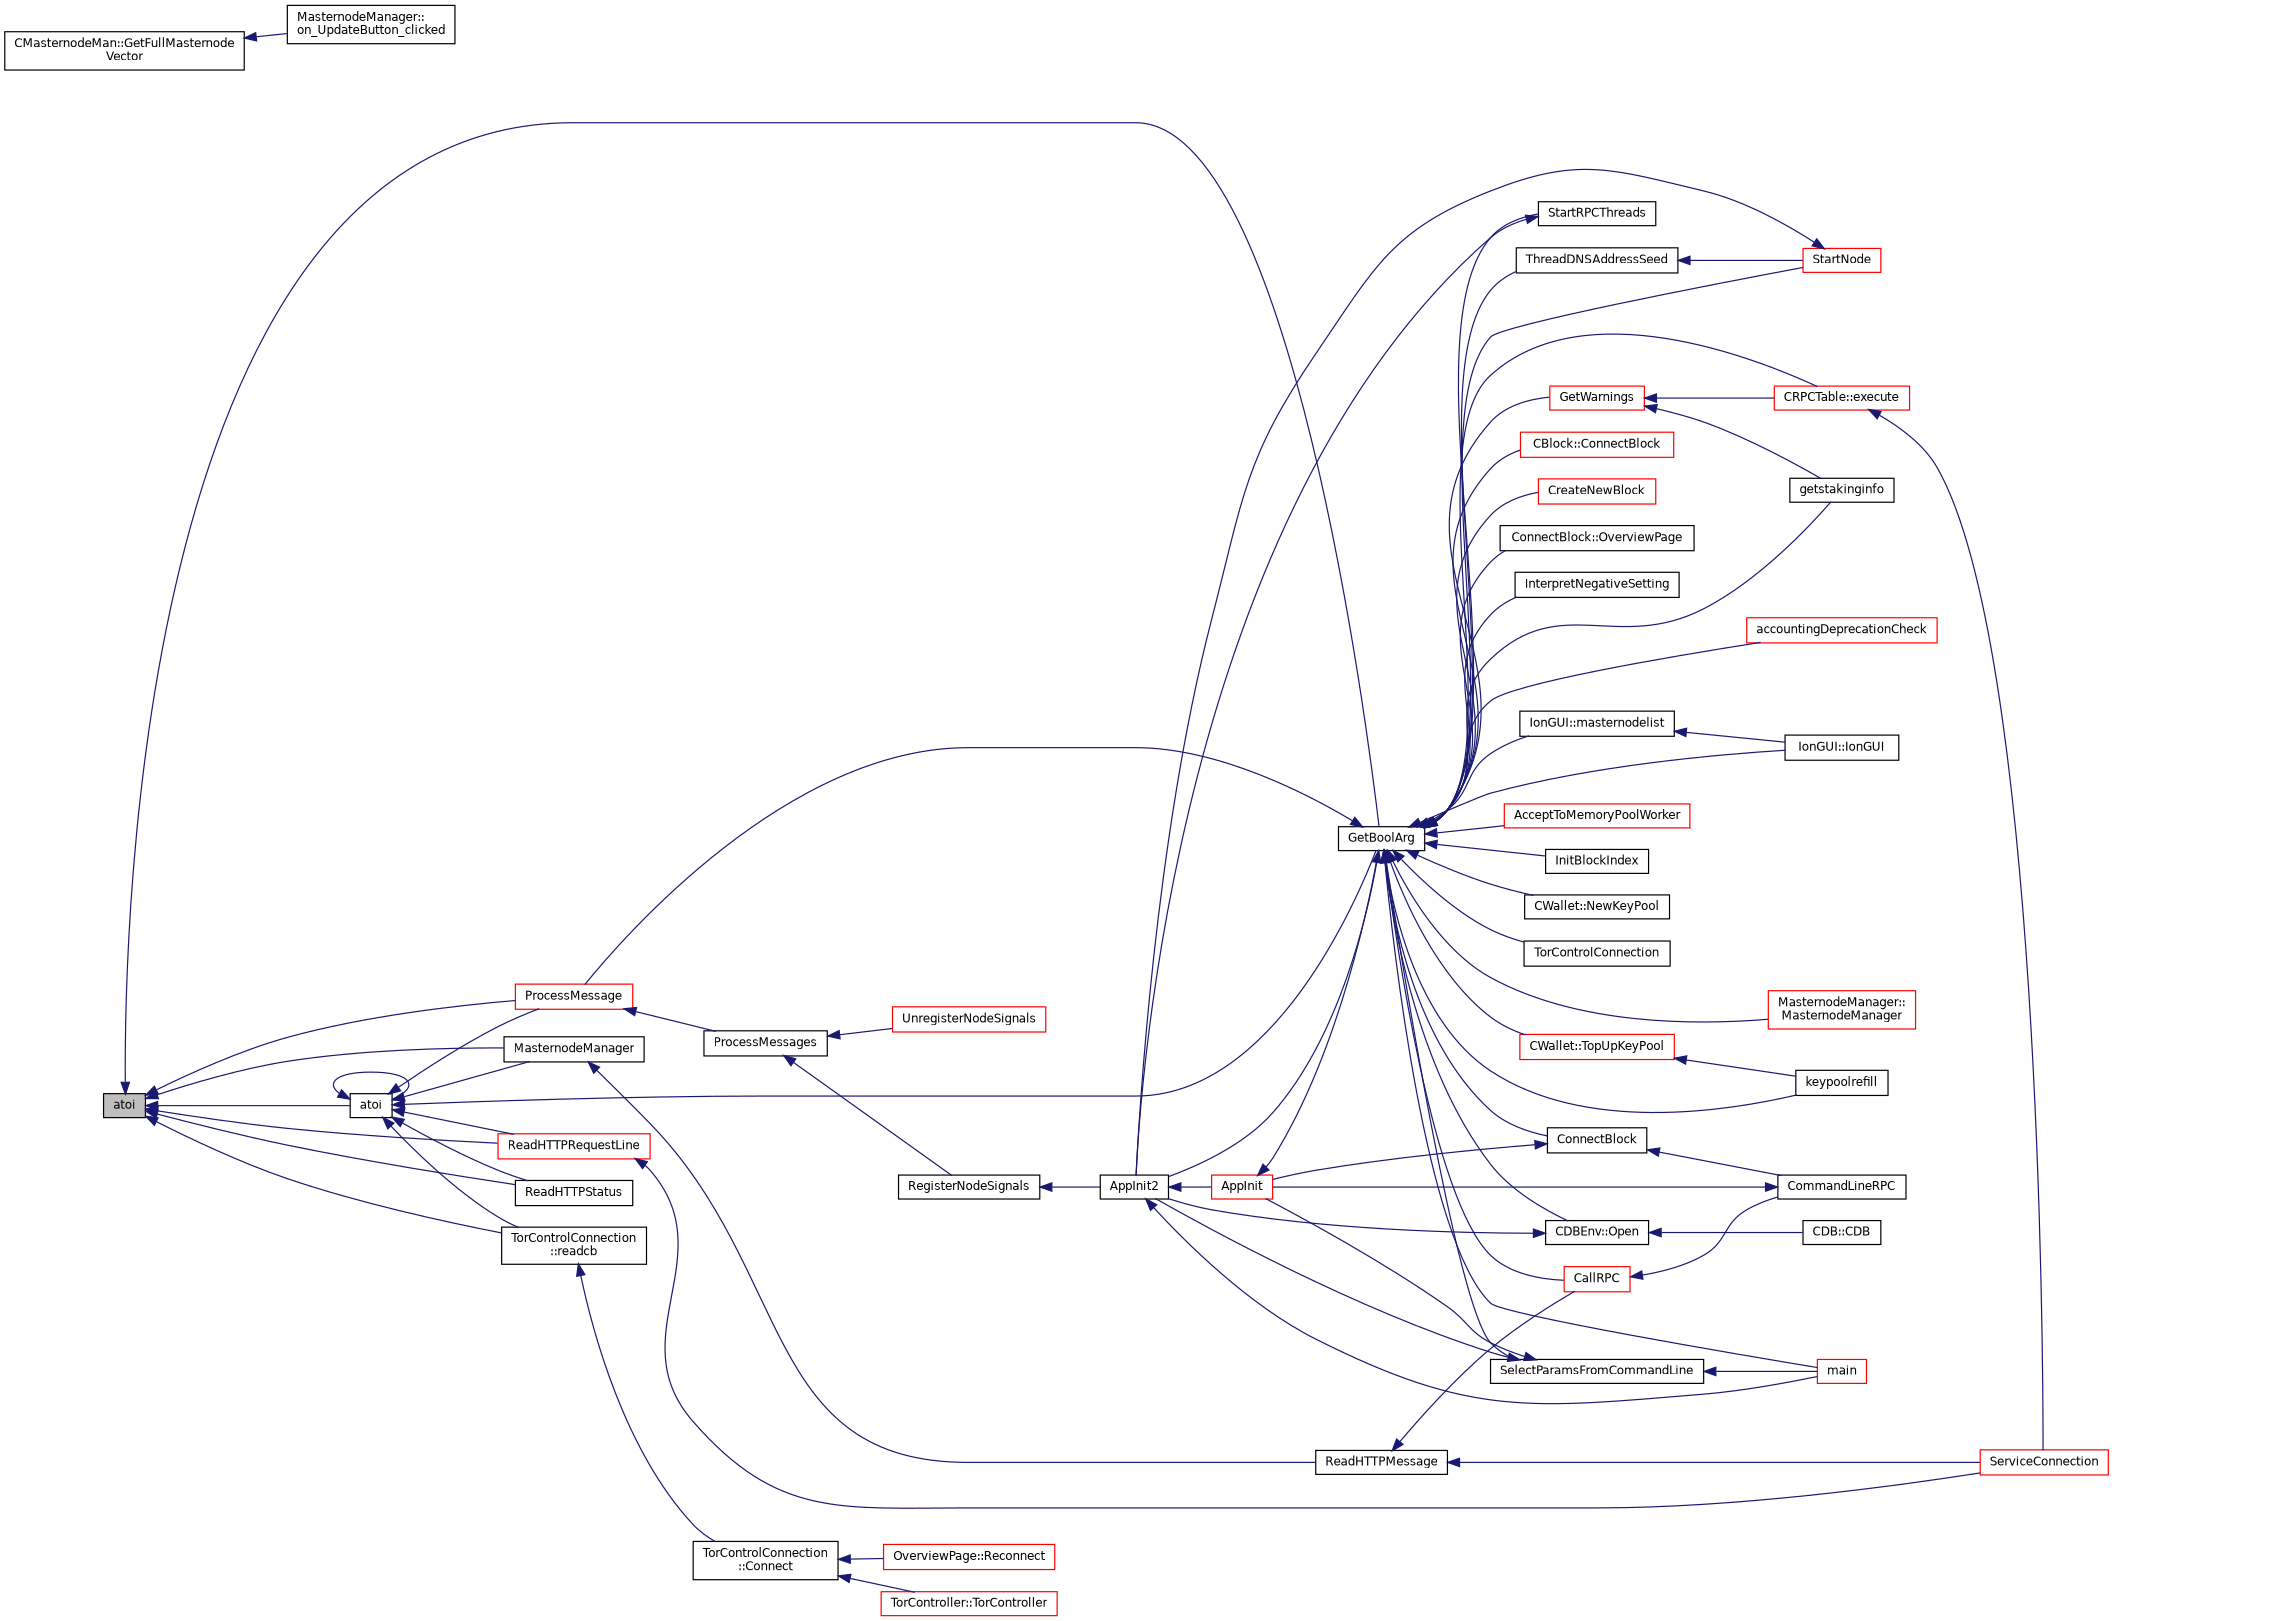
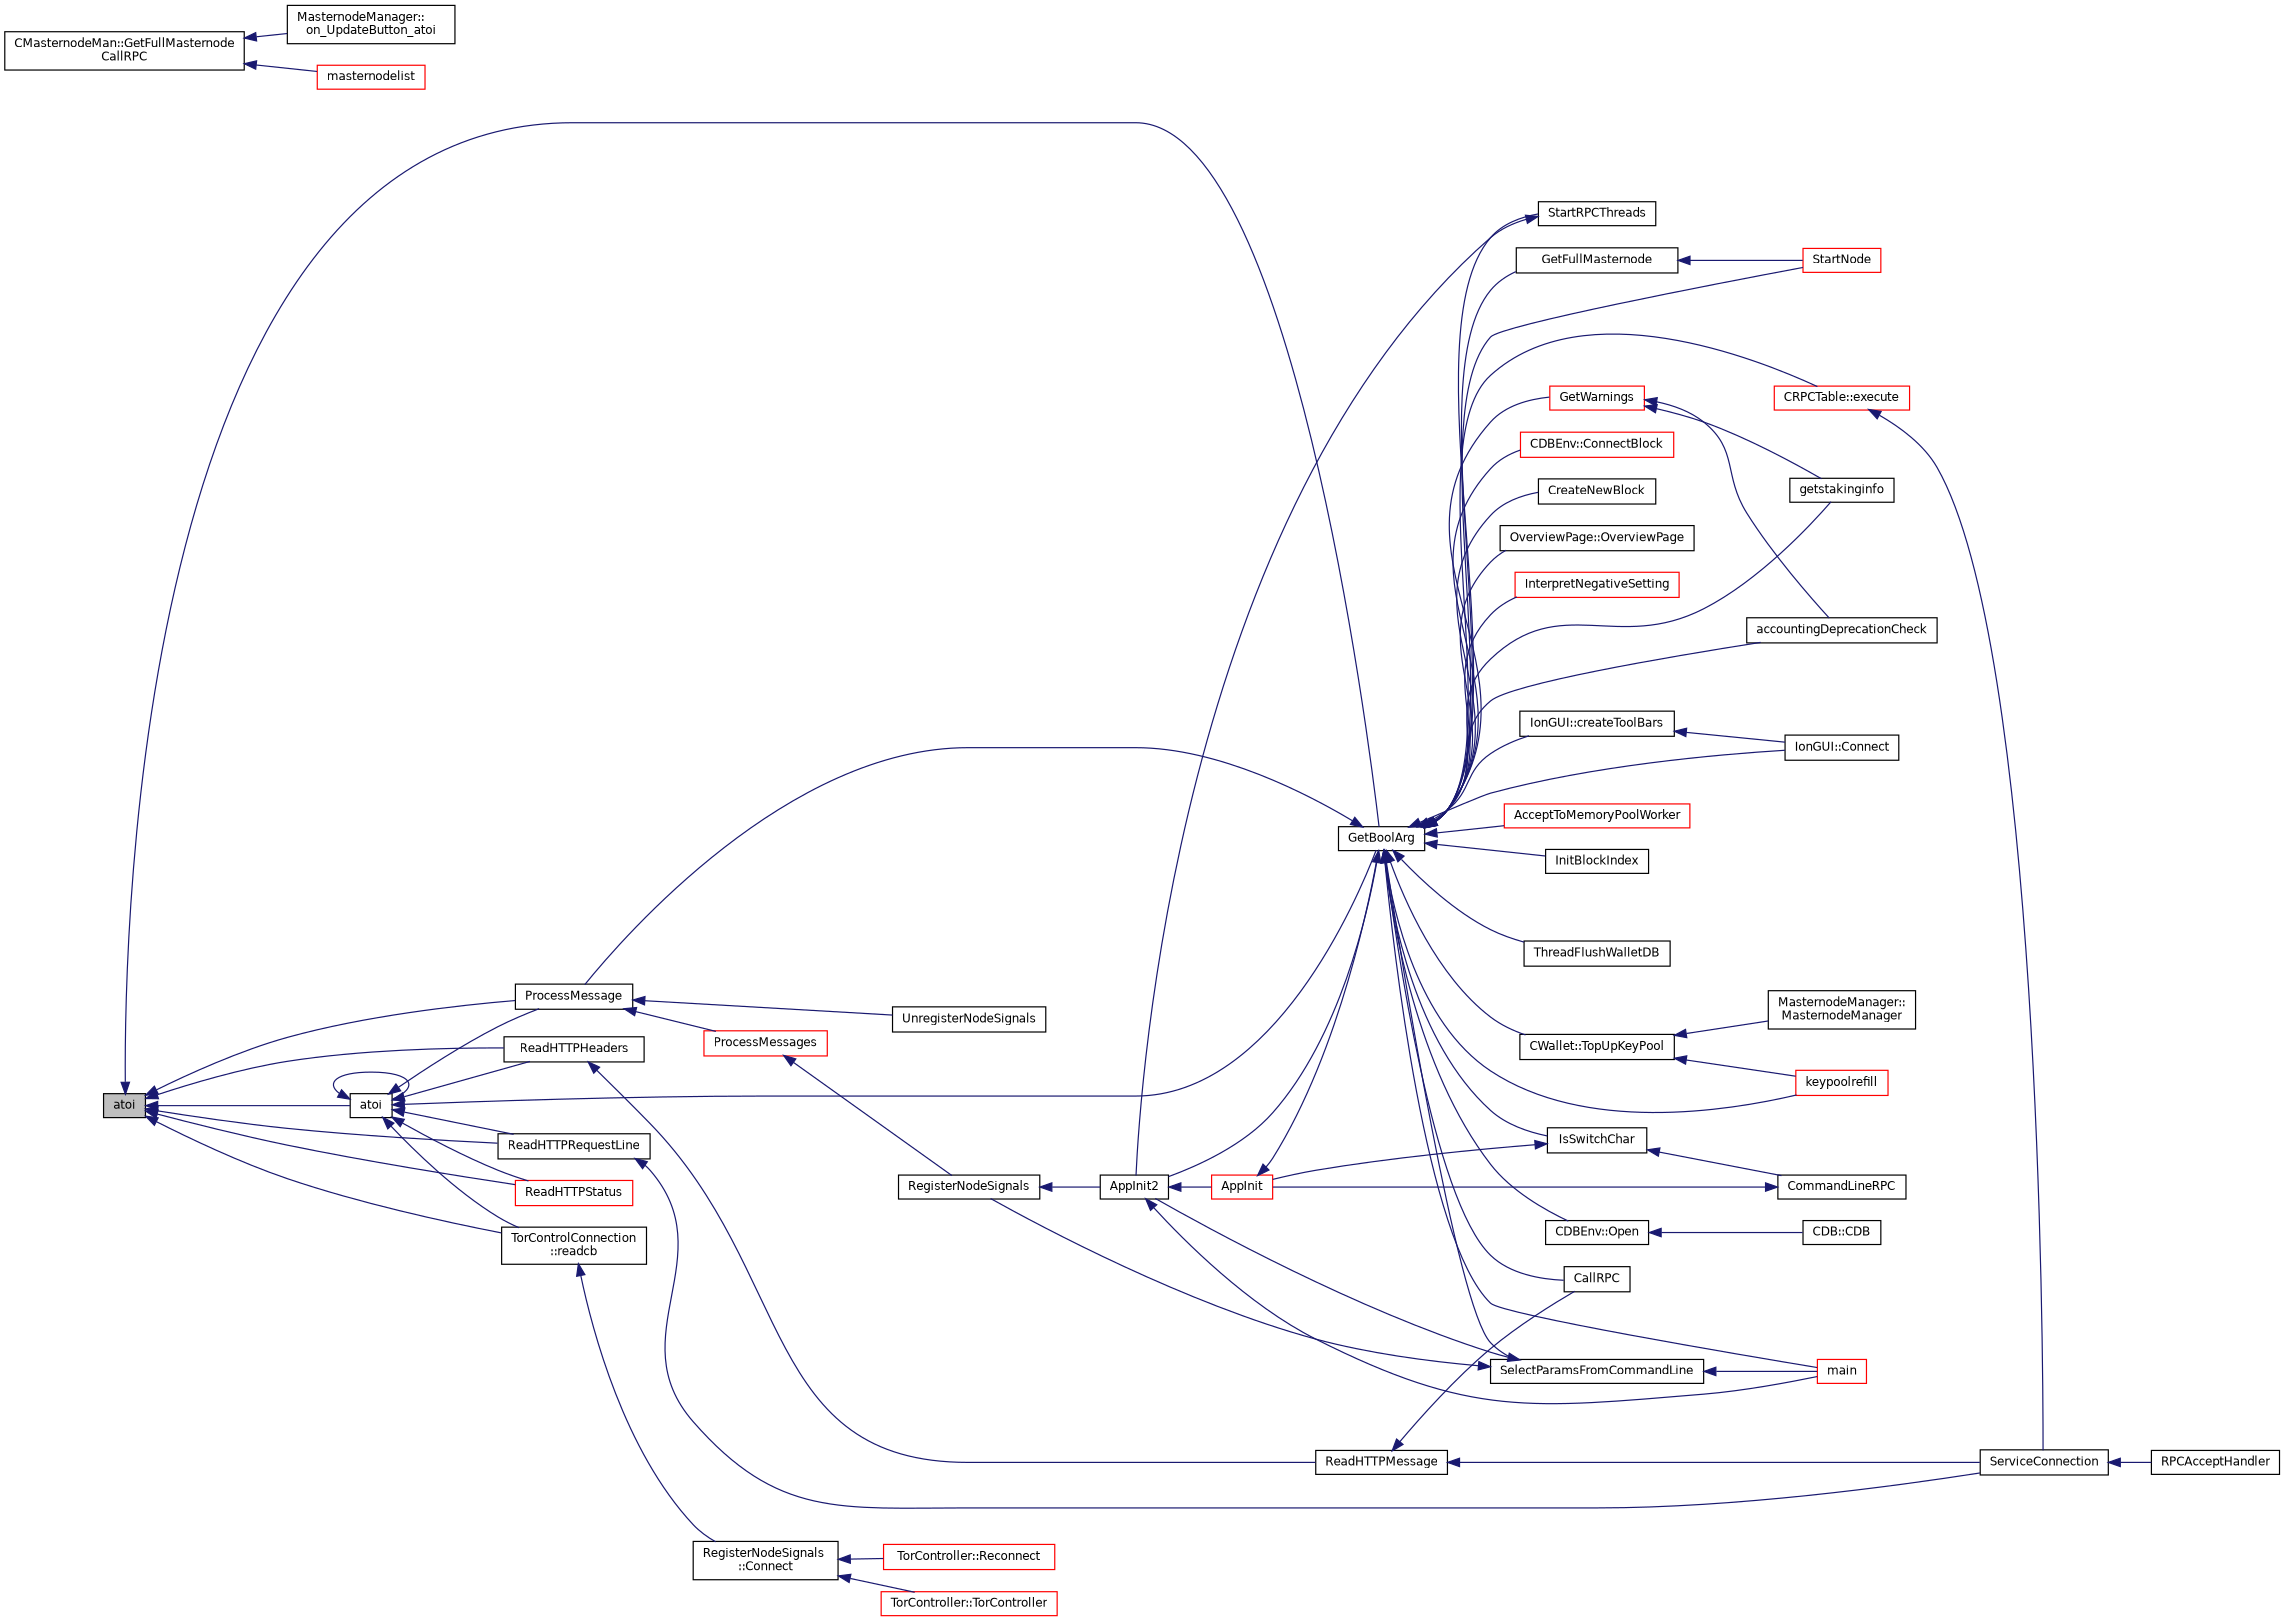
(371, 25) -> (371, 25)
(125, 51) -> (125, 51)
none -> (371, 77)
(1597, 260) -> (1597, 260)
(1715, 398) -> (1742, 504)
(1597, 445) -> (1597, 445)
(1253, 470) -> none
(1597, 491) -> (1597, 491)
(1597, 538) -> (1597, 538)
(1597, 585) -> (1597, 585)
(1842, 630) -> (1842, 630)
(1597, 724) -> (1597, 724)
(1842, 748) -> (1842, 748)
(1597, 907) -> none
(1597, 954) -> (1597, 954)
(574, 997) -> (574, 997)
(1551, 1002) -> (1727, 1027)
(1842, 1010) -> (1842, 1010)
(969, 1019) -> (969, 1019)
(866, 1032) -> (769, 1008)
(766, 1043) -> (766, 1043)
(1597, 1047) -> (1597, 1047)
(574, 1049) -> (574, 1049)
(1842, 1083) -> (1842, 1083)
(1597, 1140) -> (1597, 1140)
(574, 1146) -> (574, 1146)
(574, 1193) -> (574, 1193)
(1349, 1226) -> none
(1716, 1245) -> none
(1398, 1274) -> (1226, 1309)
(1597, 1279) -> (1597, 1279)
(2044, 1462) -> (2044, 1462)
none -> (2215, 1462)
(969, 1557) -> (969, 1557)
(766, 1561) -> (766, 1561)
